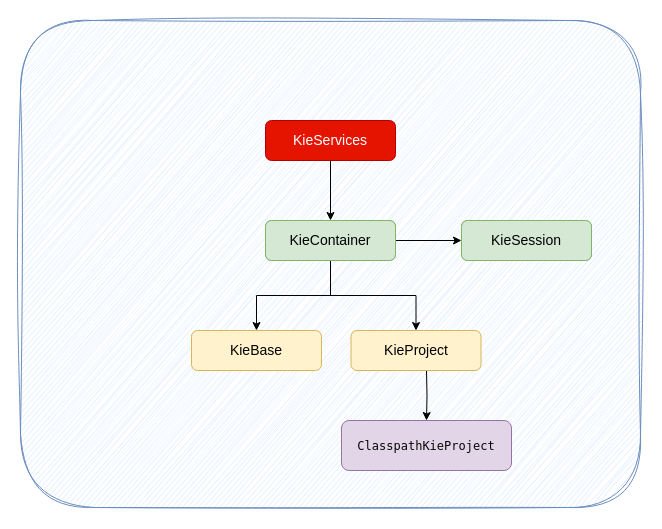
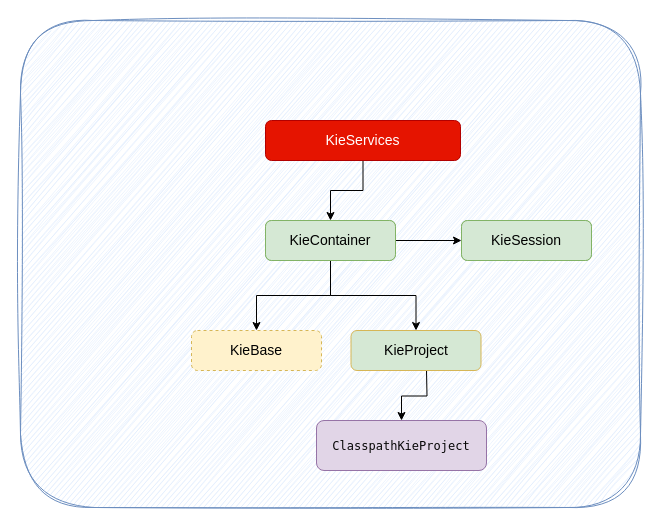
(331, 141) -> (363, 141)
(257, 351) -> (257, 351)
(416, 351) -> (416, 351)
(427, 446) -> (402, 446)
